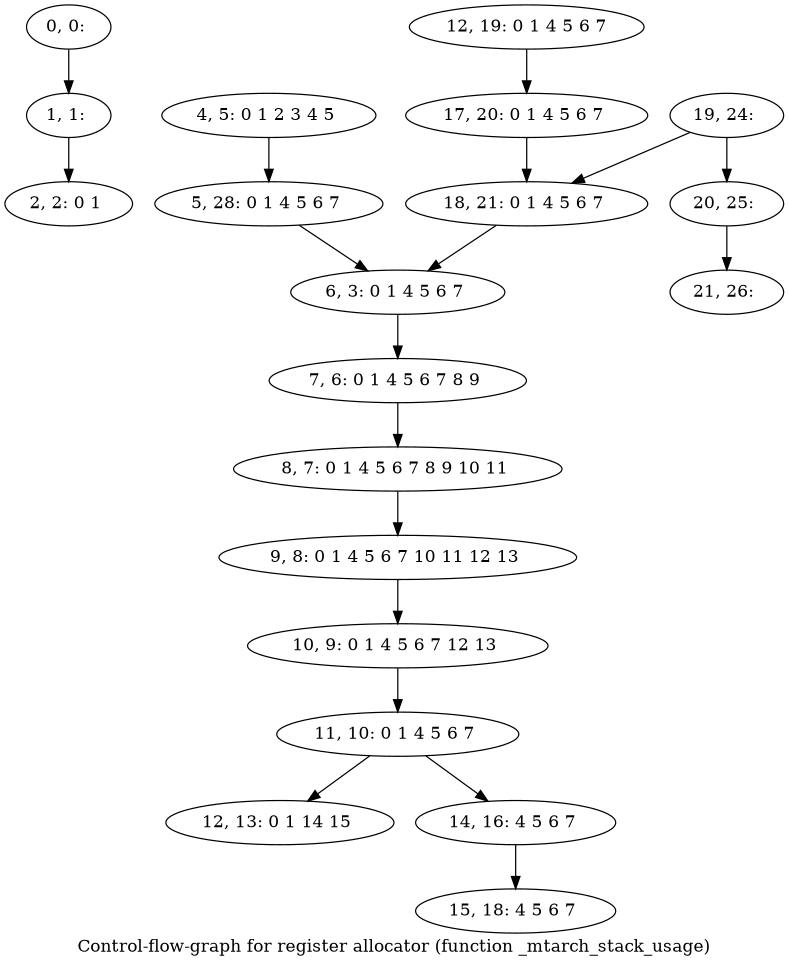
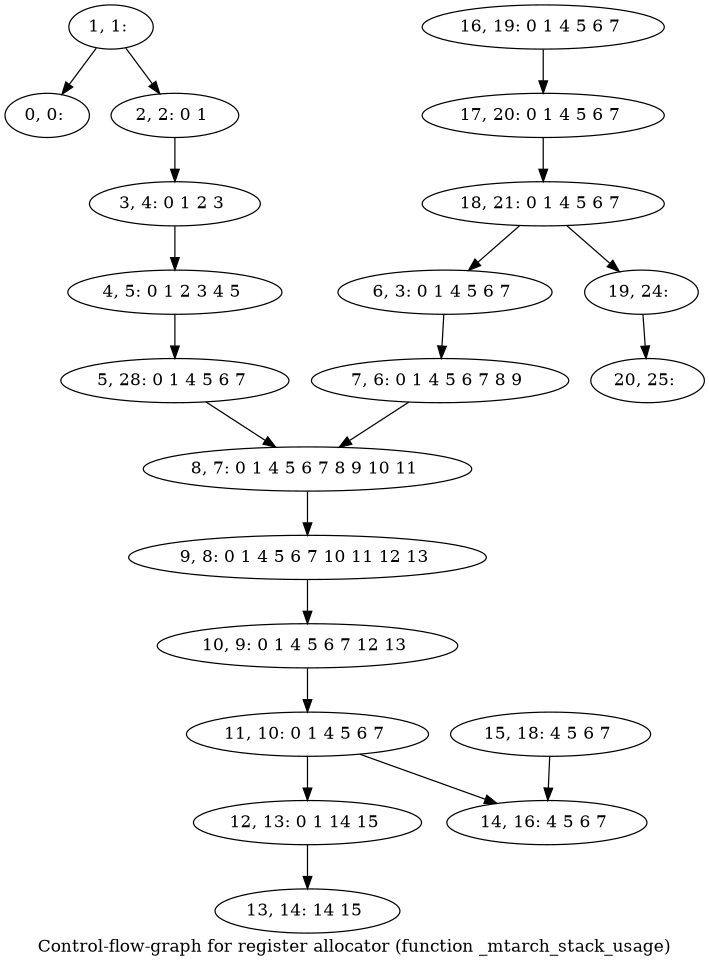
(527, 27) -> (543, 27)
(69, 65) -> (83, 66)
(637, 155) -> (588, 244)
none -> (175, 204)
(328, 245) -> (236, 421)
(727, 292) -> none
(516, 861) -> (549, 772)
none -> (307, 911)
